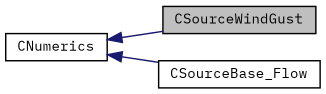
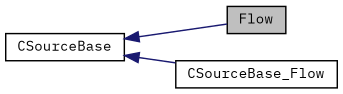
(239, 20) -> (257, 20)
(56, 47) -> (65, 47)
